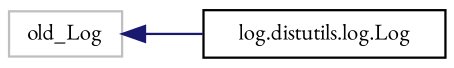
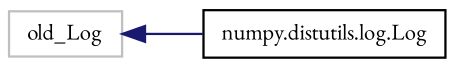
(324, 34) -> (324, 34)
